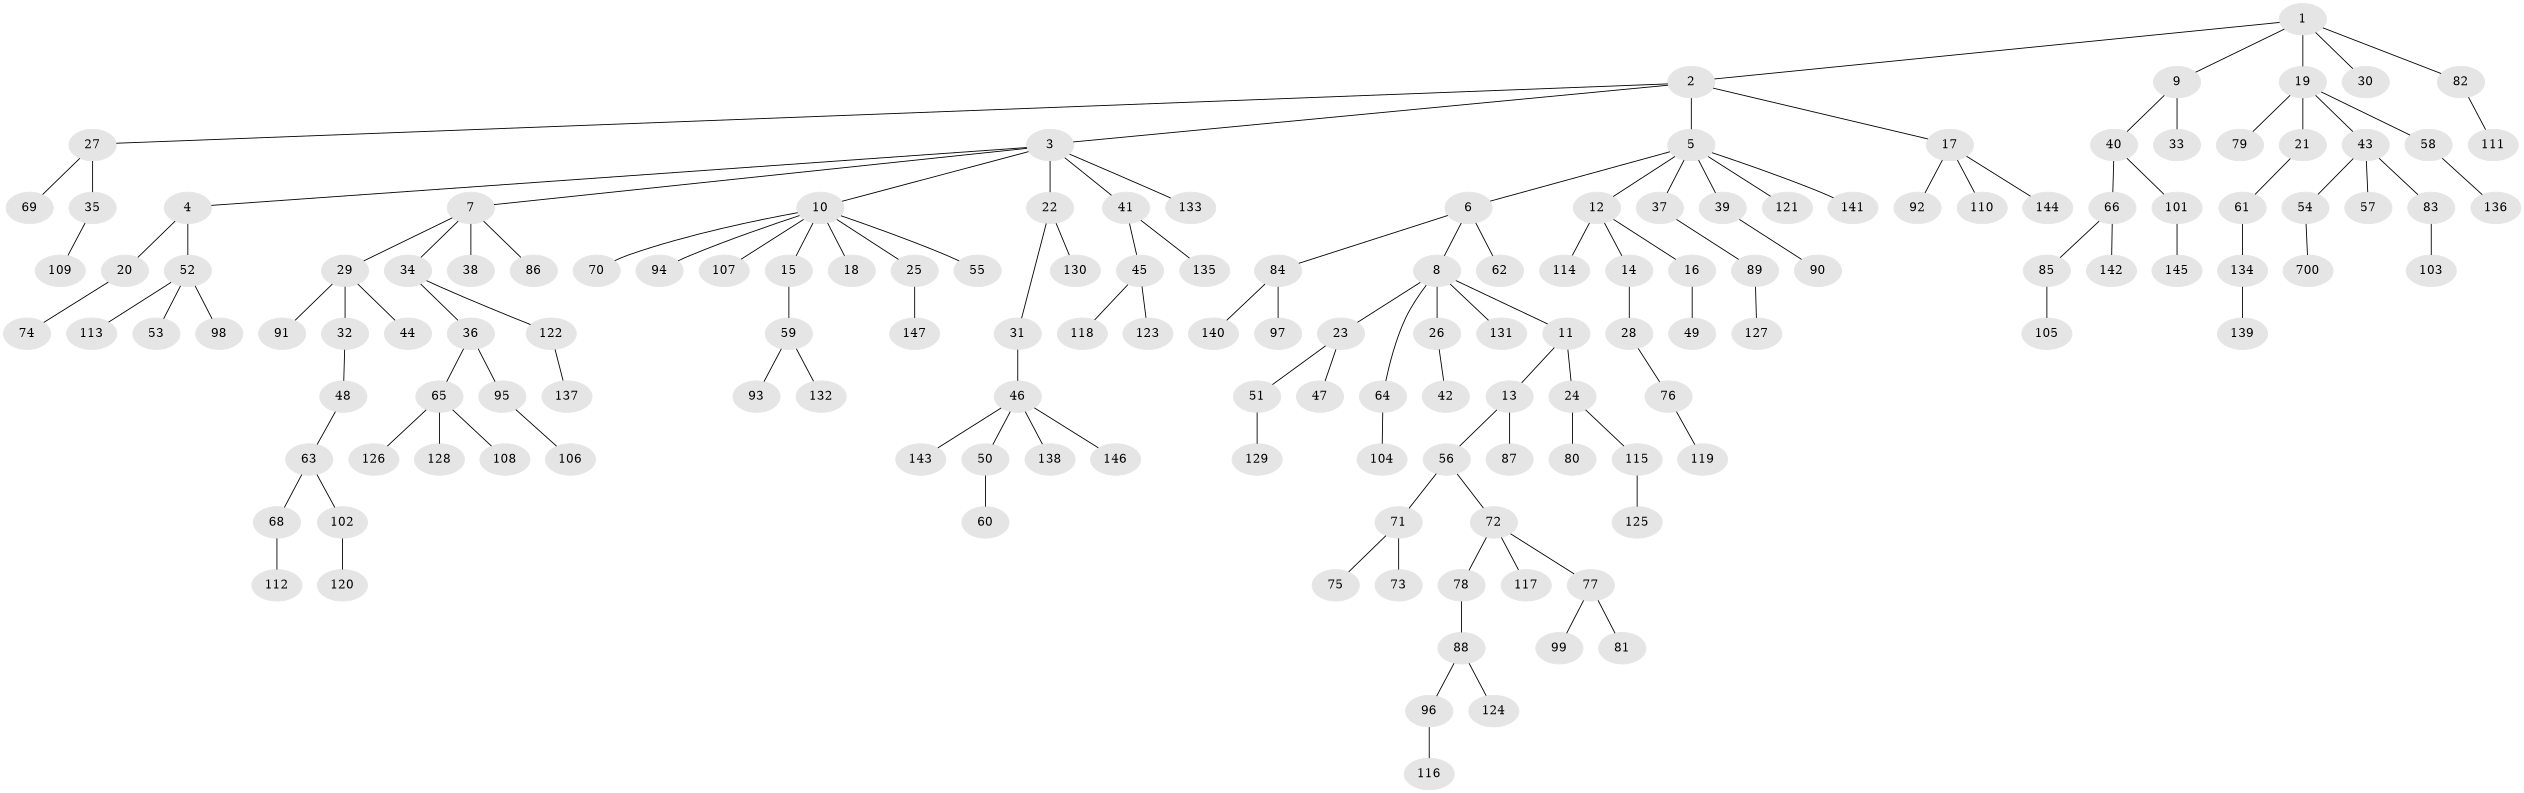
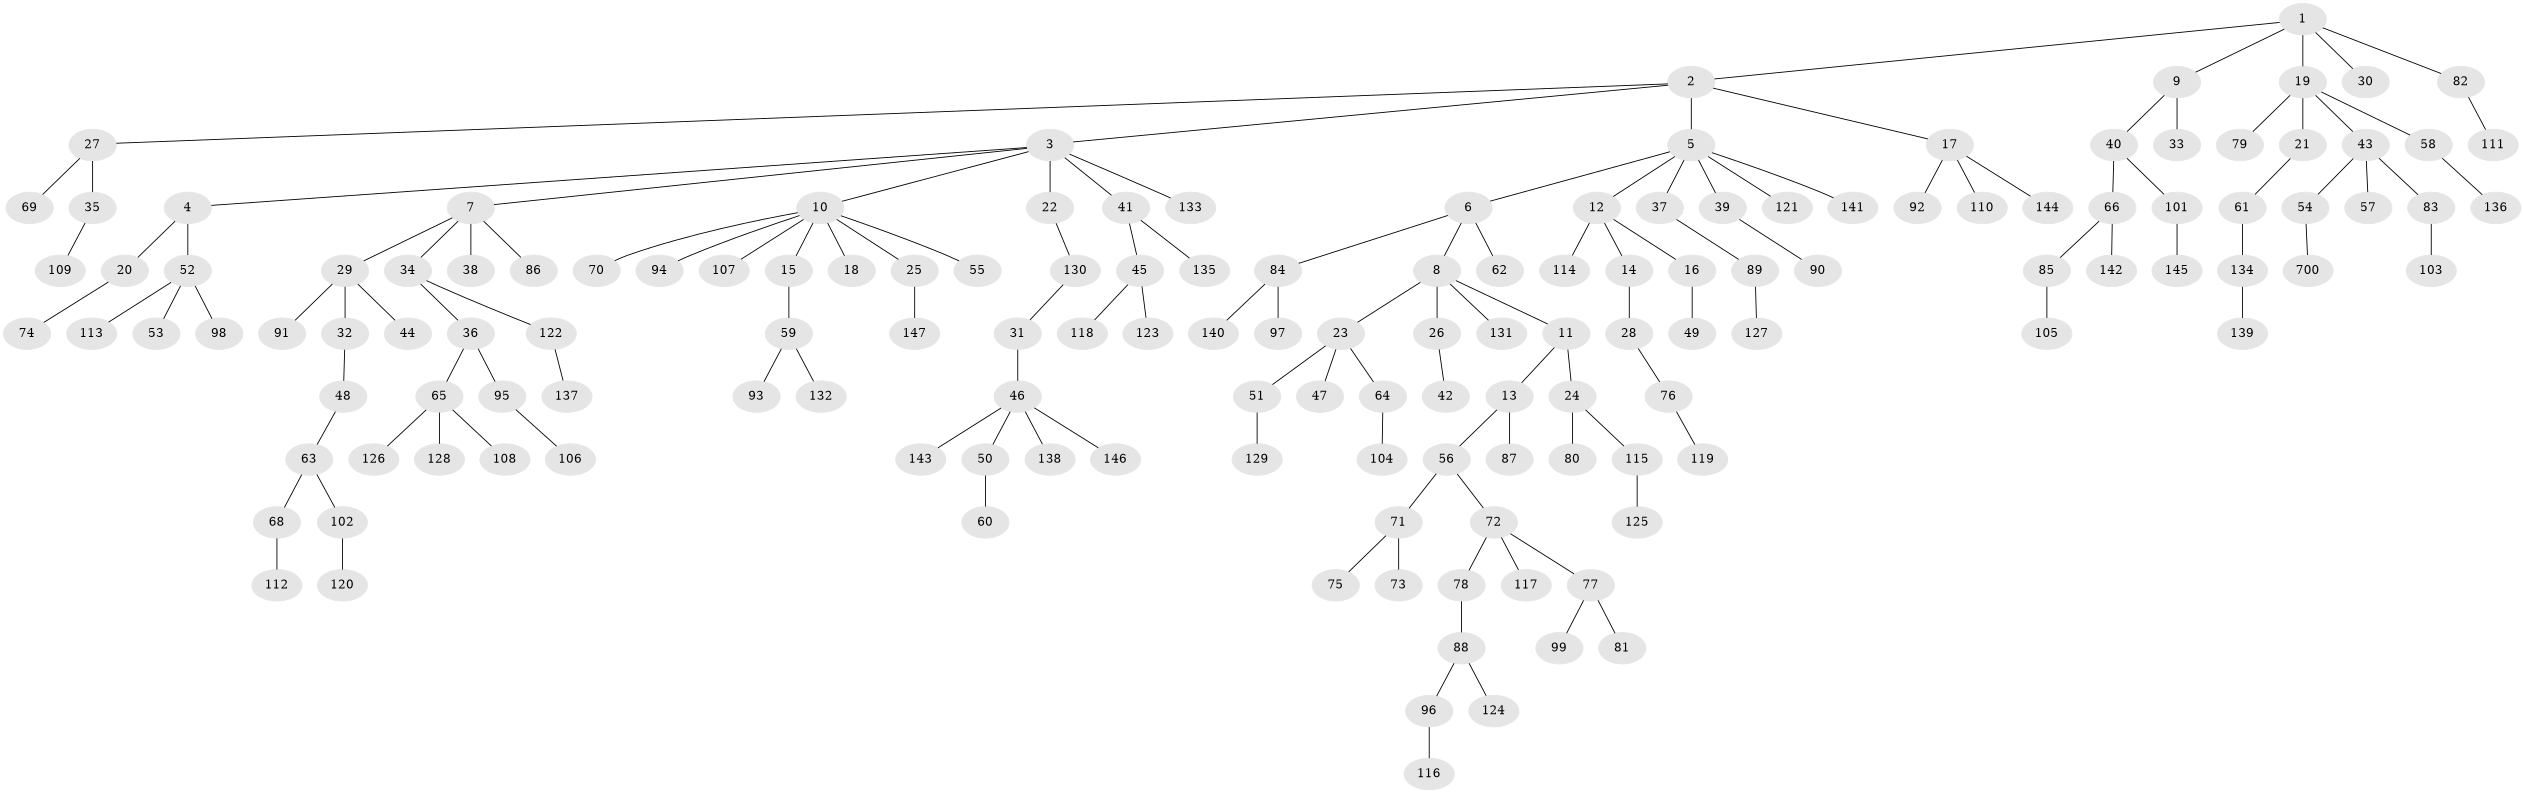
(1034, 271) -> (1047, 302)
(1400, 331) -> (1362, 365)
